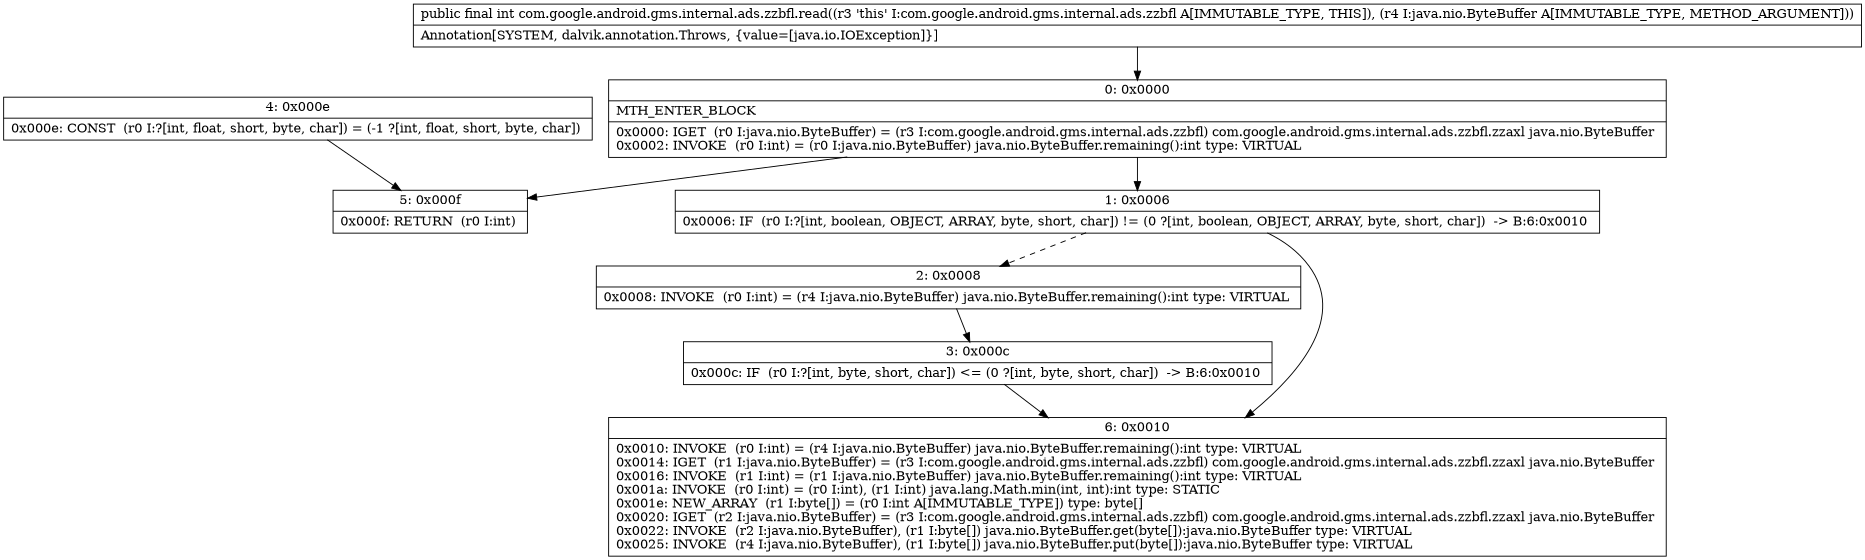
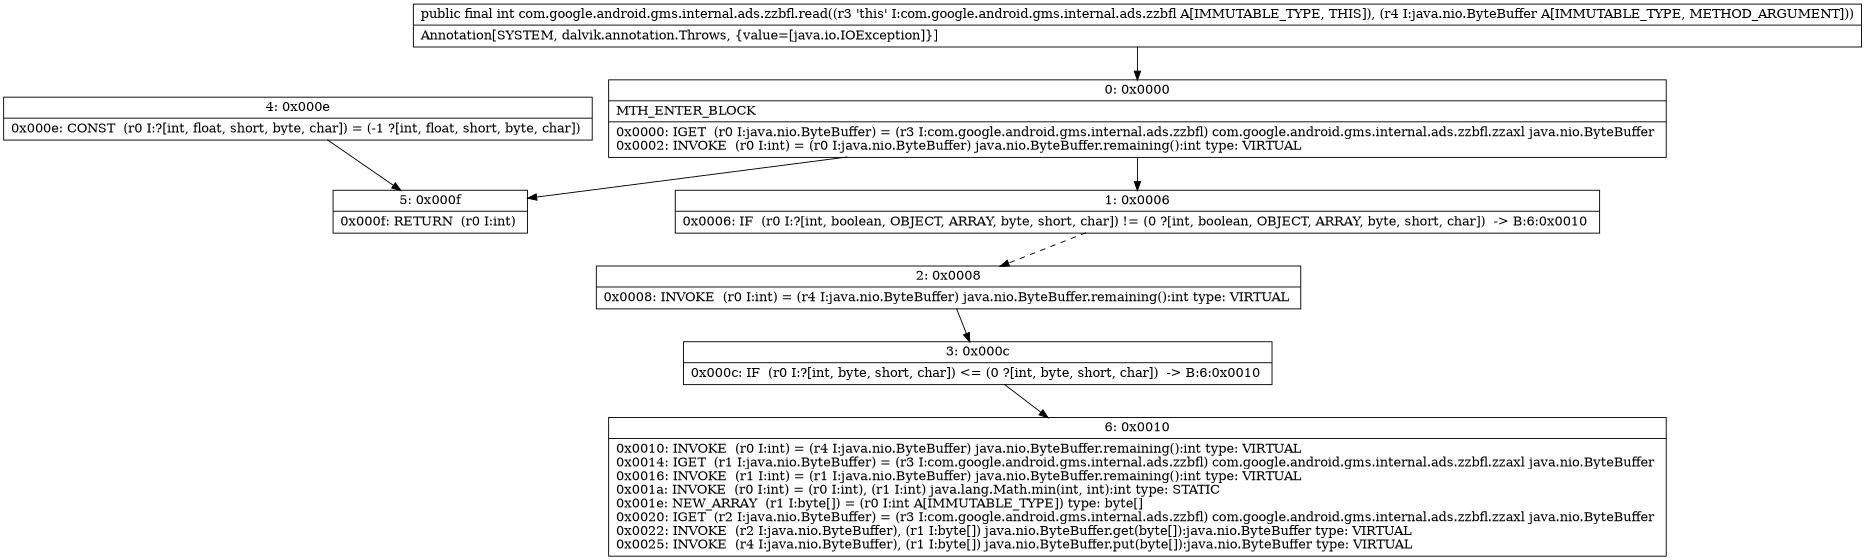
(1321, 323) -> none
